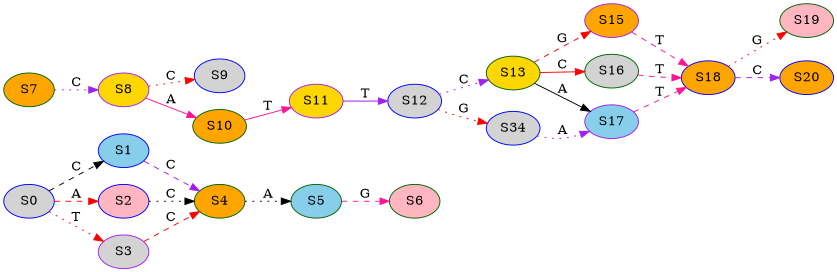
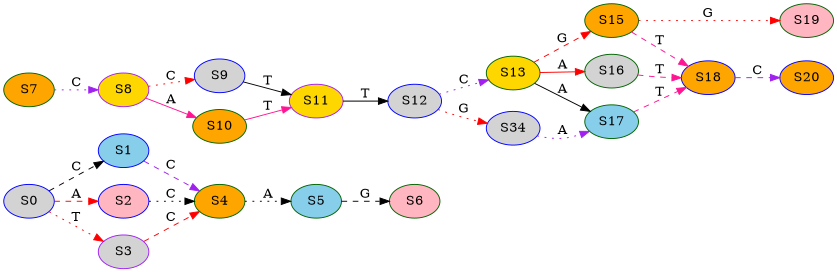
(612, 21) -> (612, 21)
(753, 52) -> (705, 21)
(562, 65) -> (562, 65)
none -> (262, 87)
(361, 101) -> (361, 101)
(612, 122) -> (612, 122)
(361, 201) -> (361, 201)
